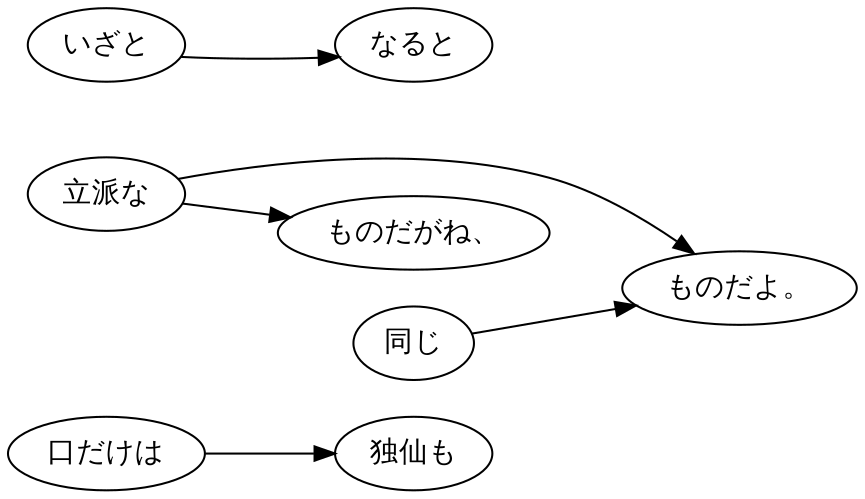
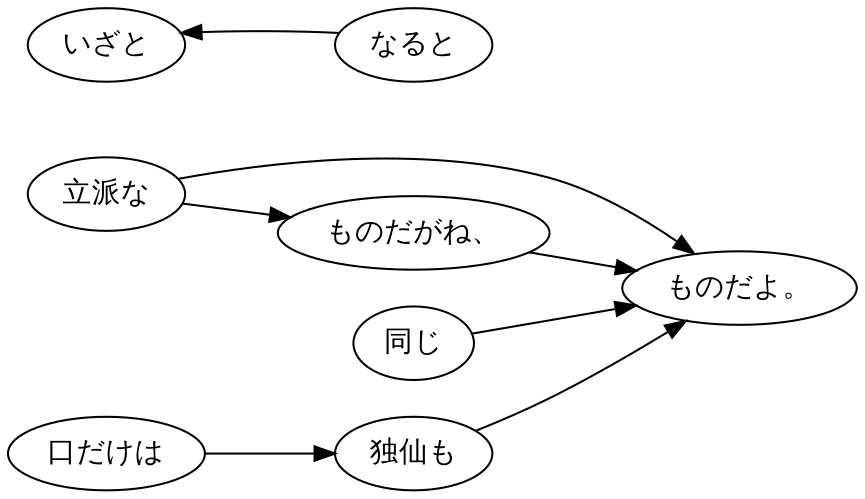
(250, 59) -> (271, 31)
none -> (573, 260)
none -> (574, 386)
